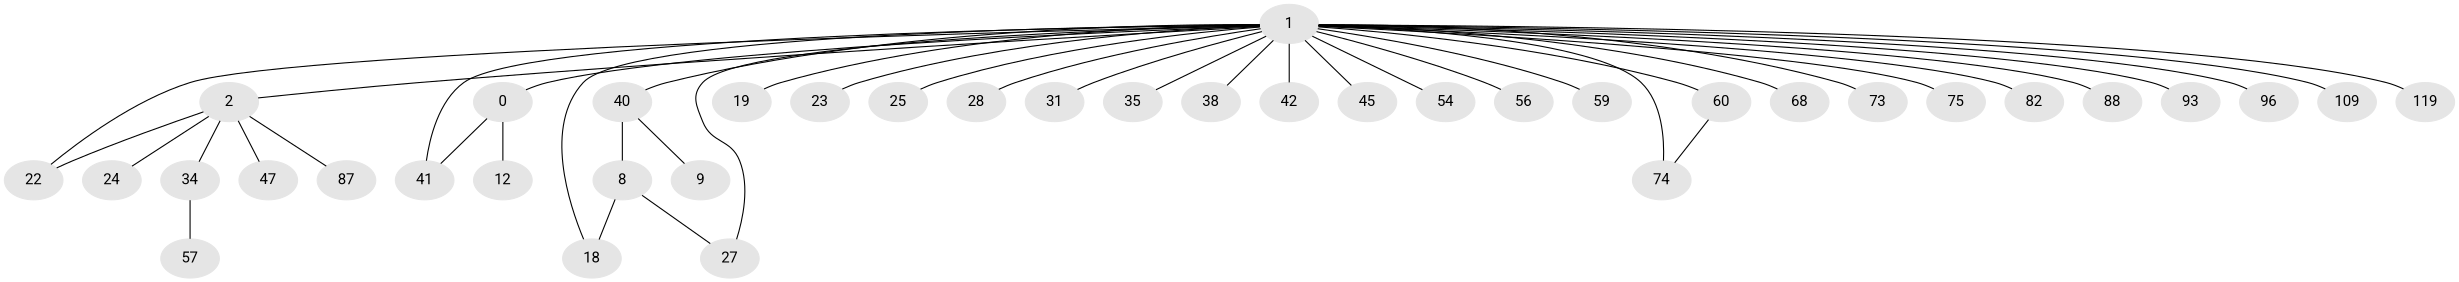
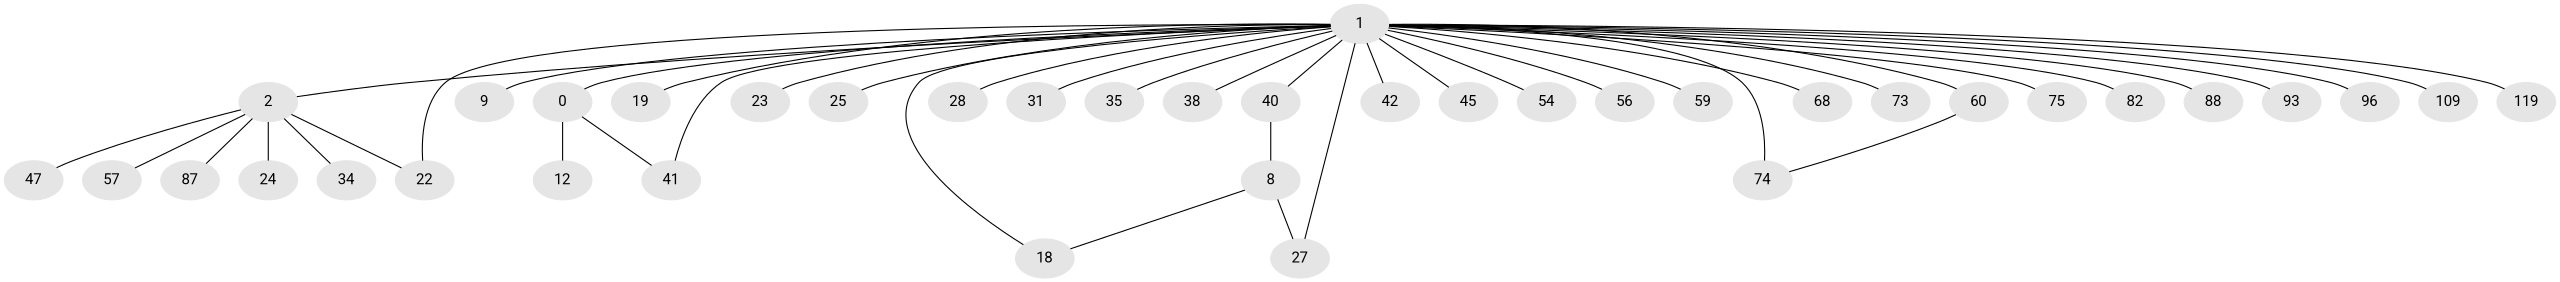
(661, 141) -> (917, 41)
(190, 220) -> (190, 141)
